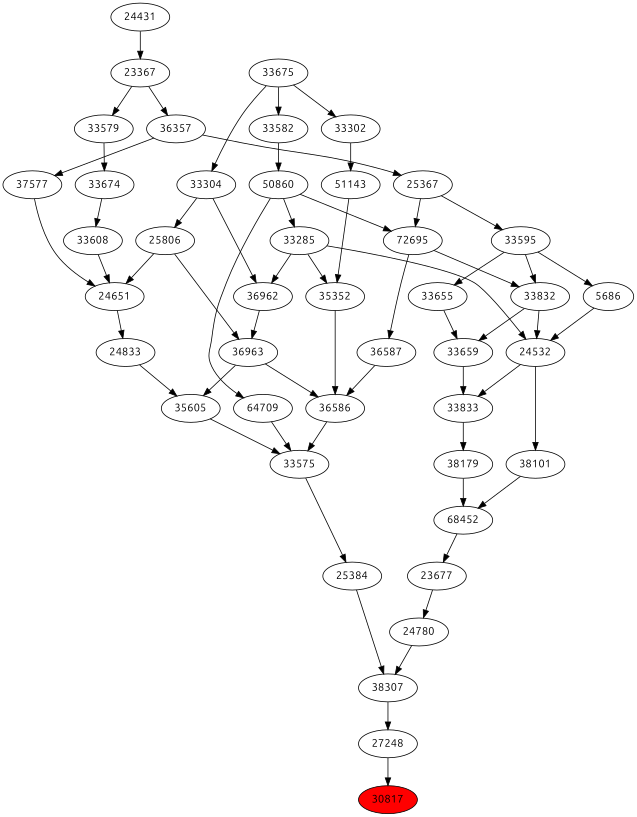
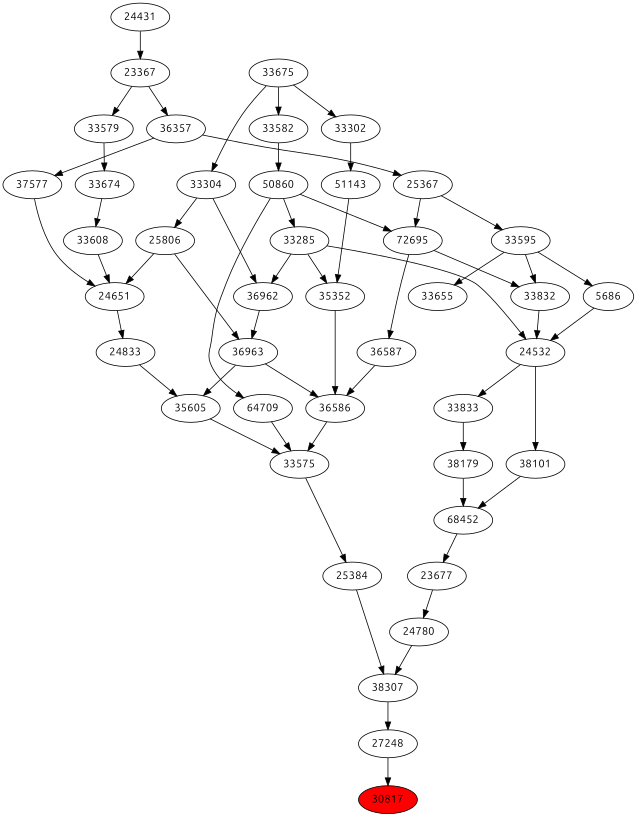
(463, 352) -> none
